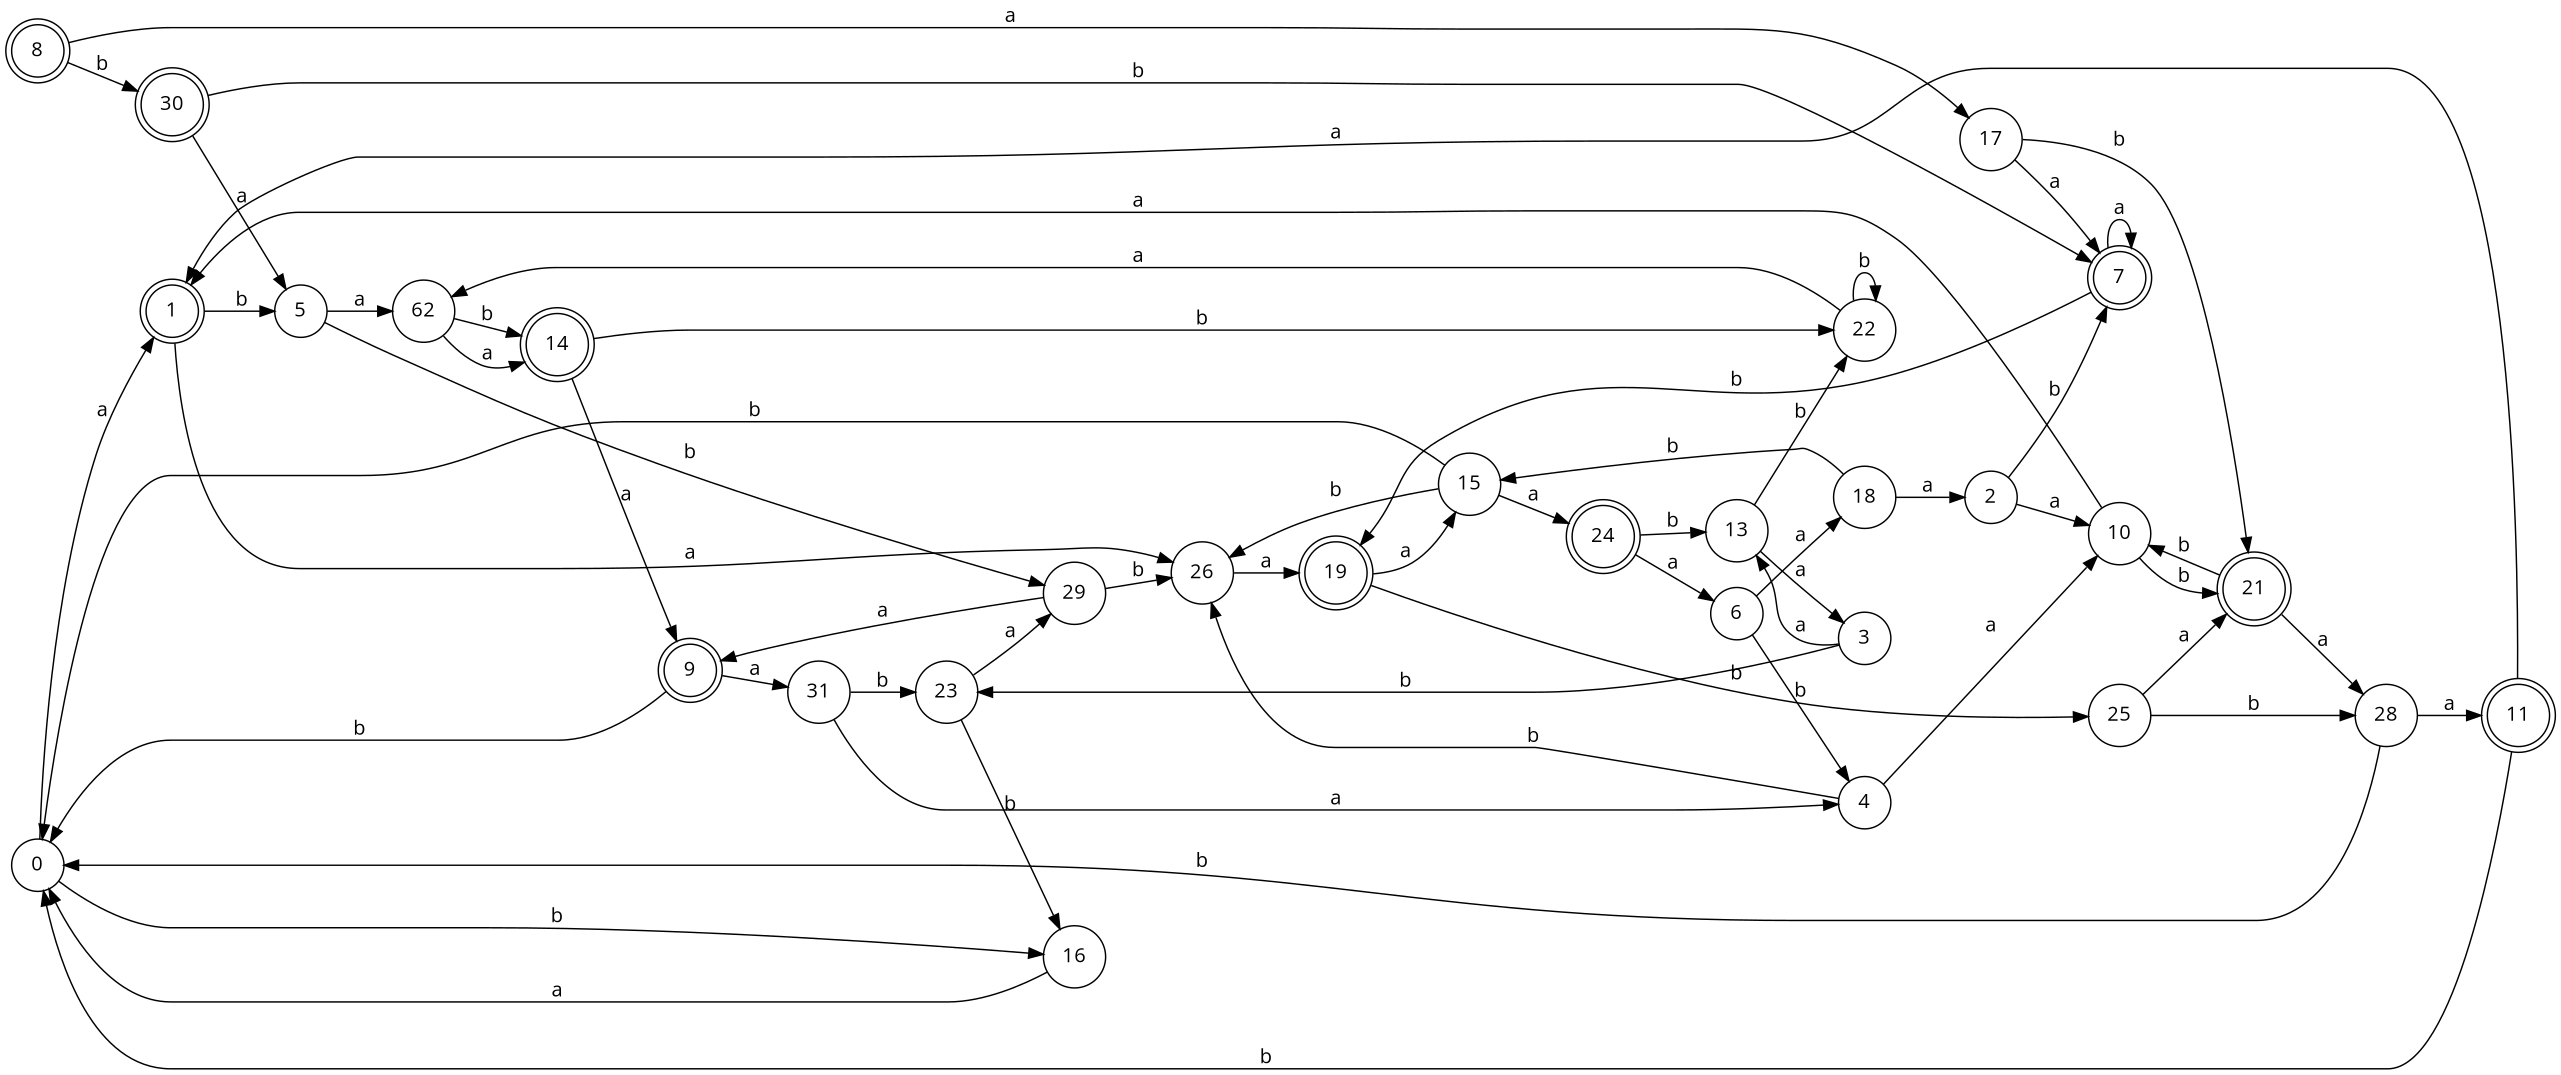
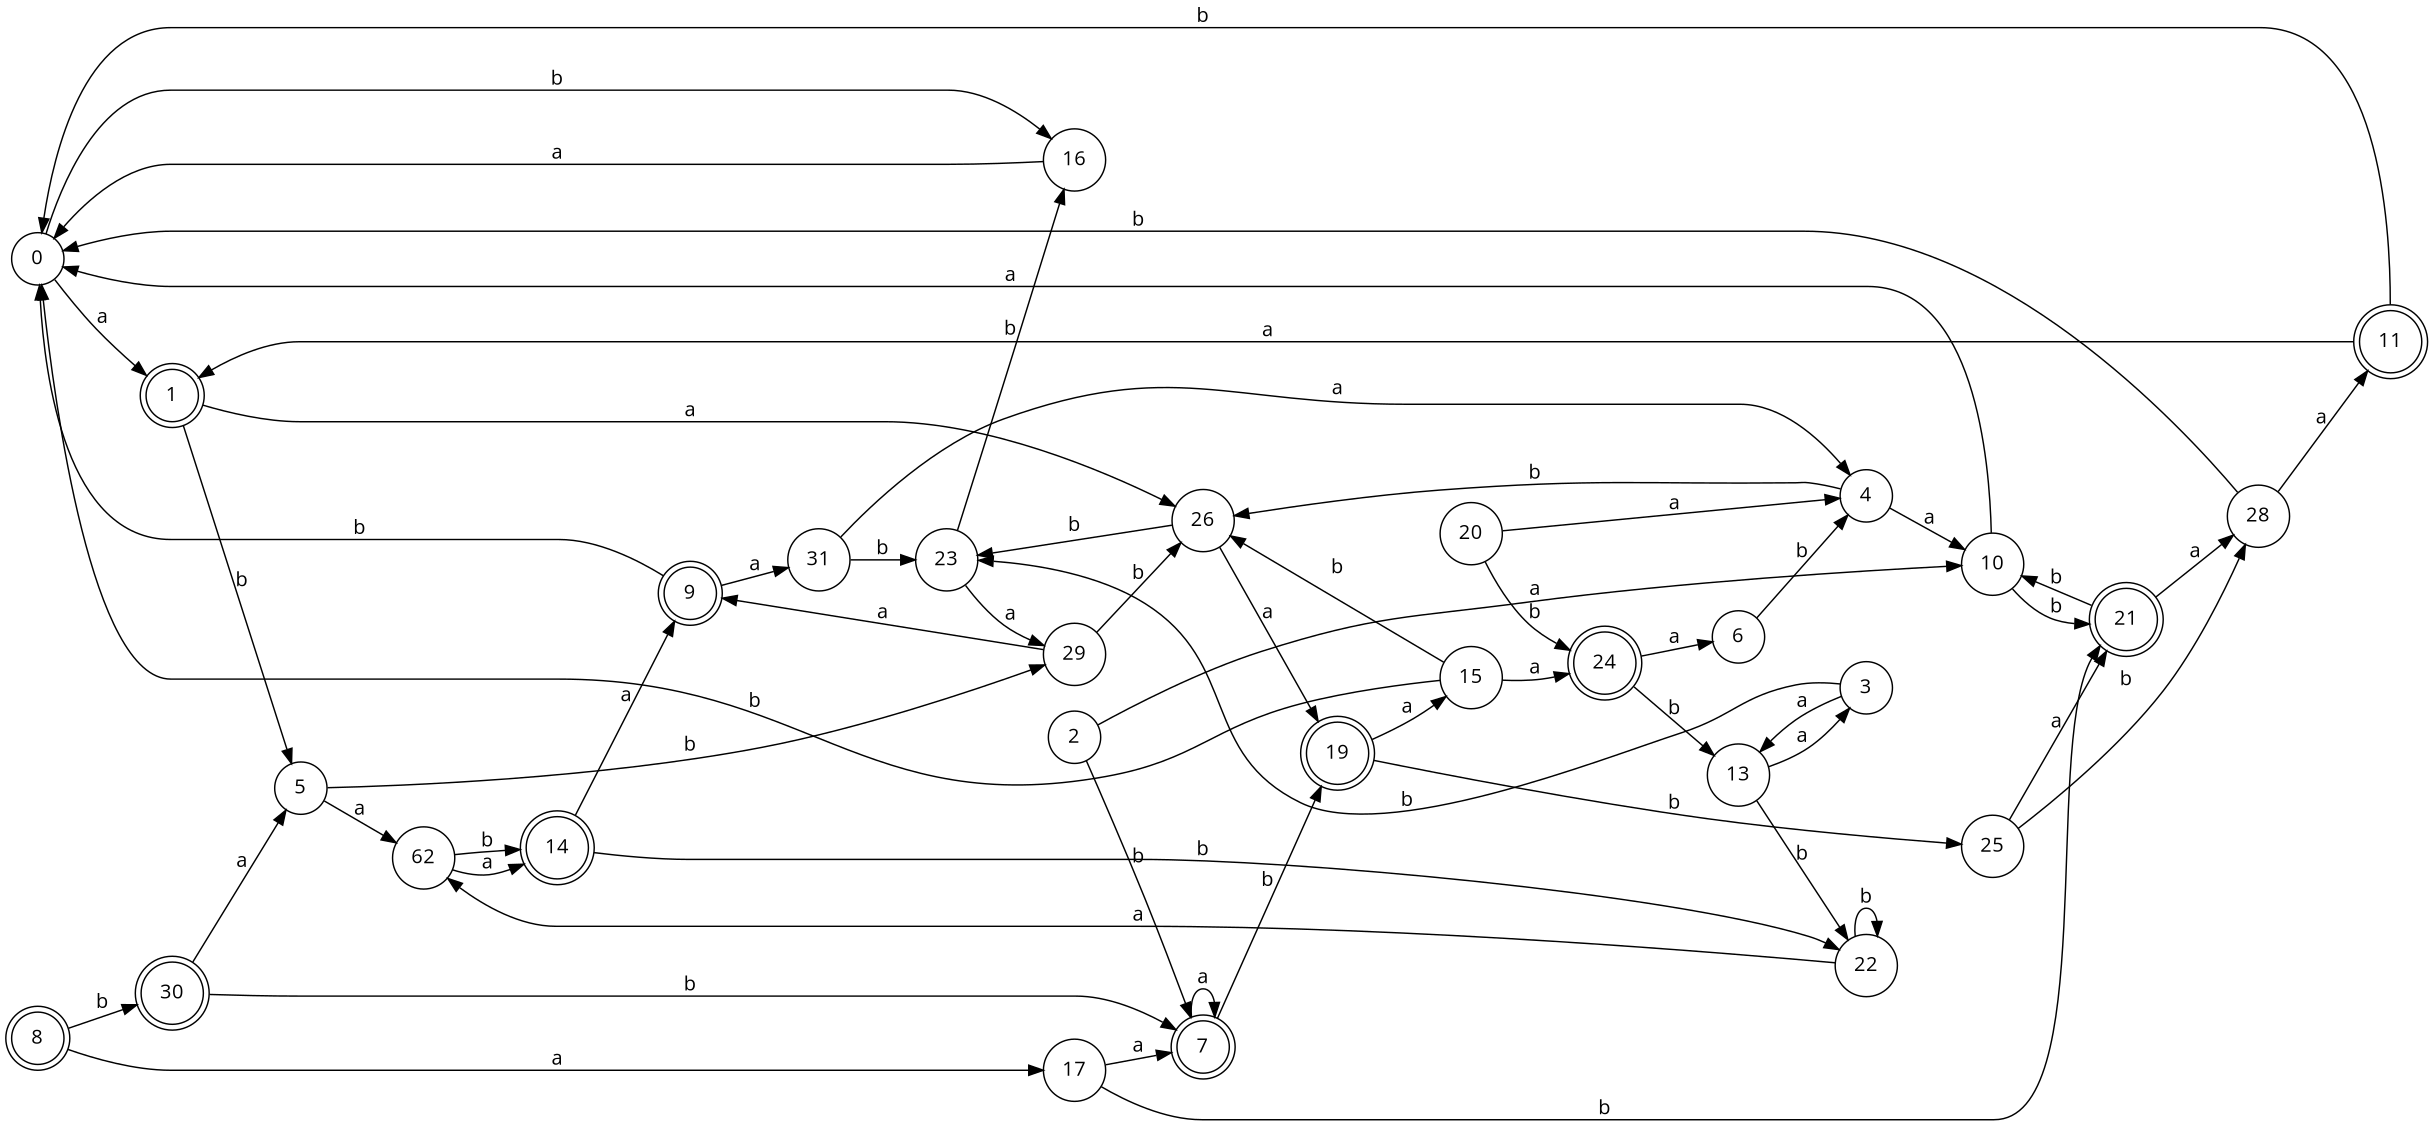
(1211, 212) -> (1123, 286)
(1865, 497) -> none
none -> (1471, 534)
none -> (1082, 539)
